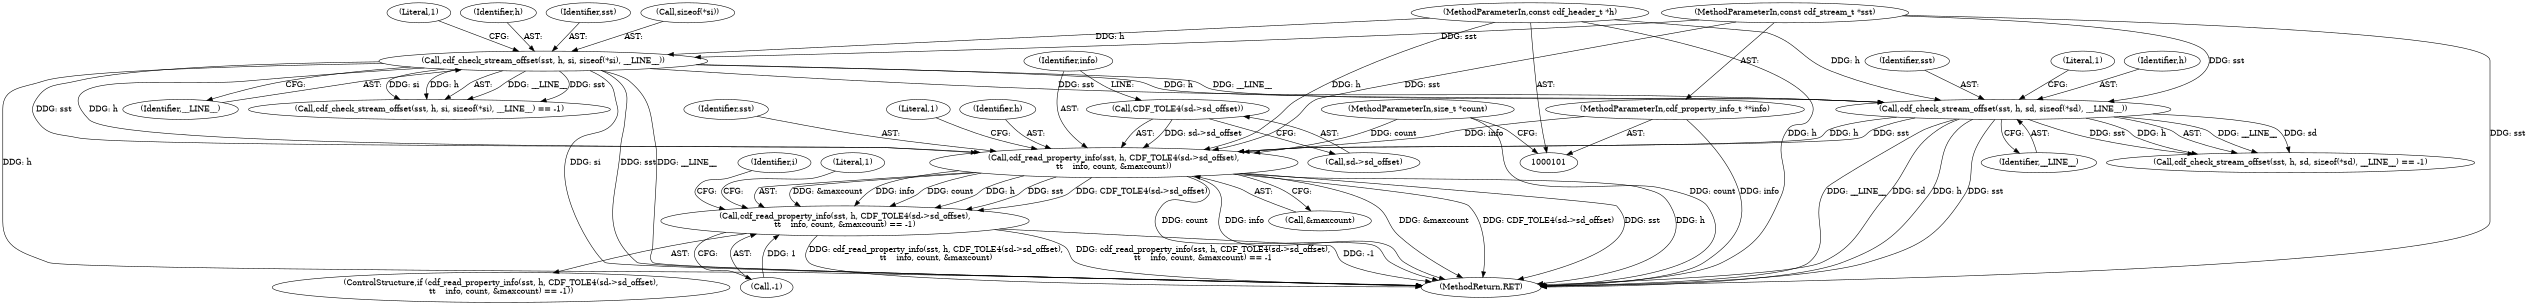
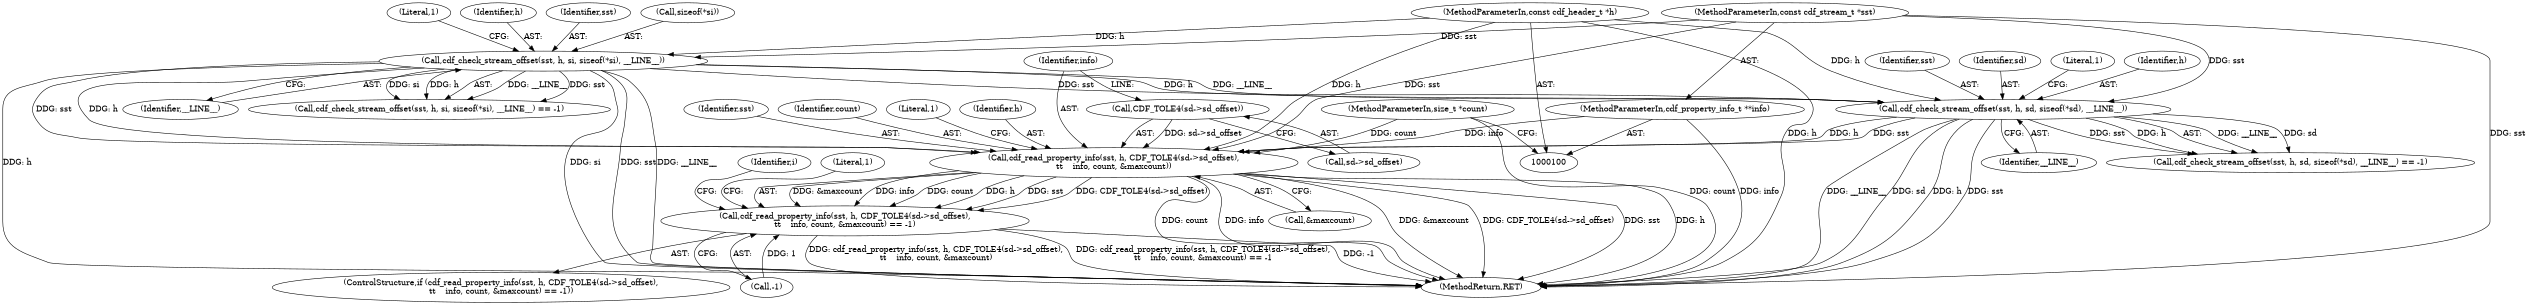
none -> (2000, 61)
none -> (827, 109)
(1549, 163) -> (1549, 163)
